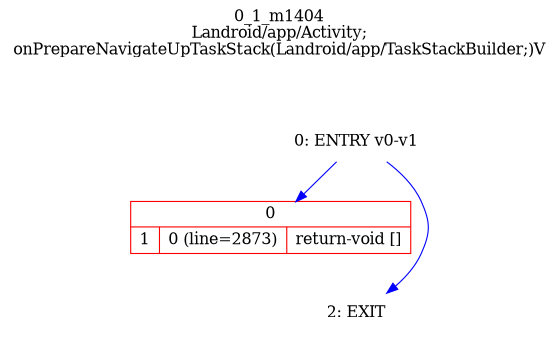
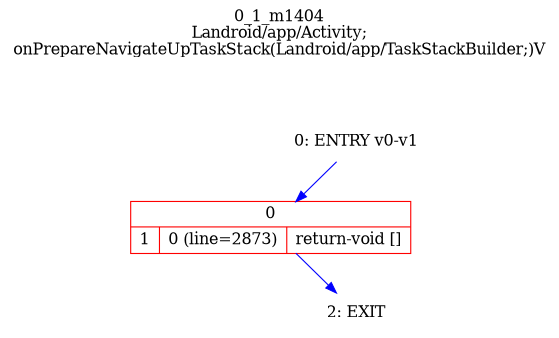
(428, 222) -> (312, 269)
